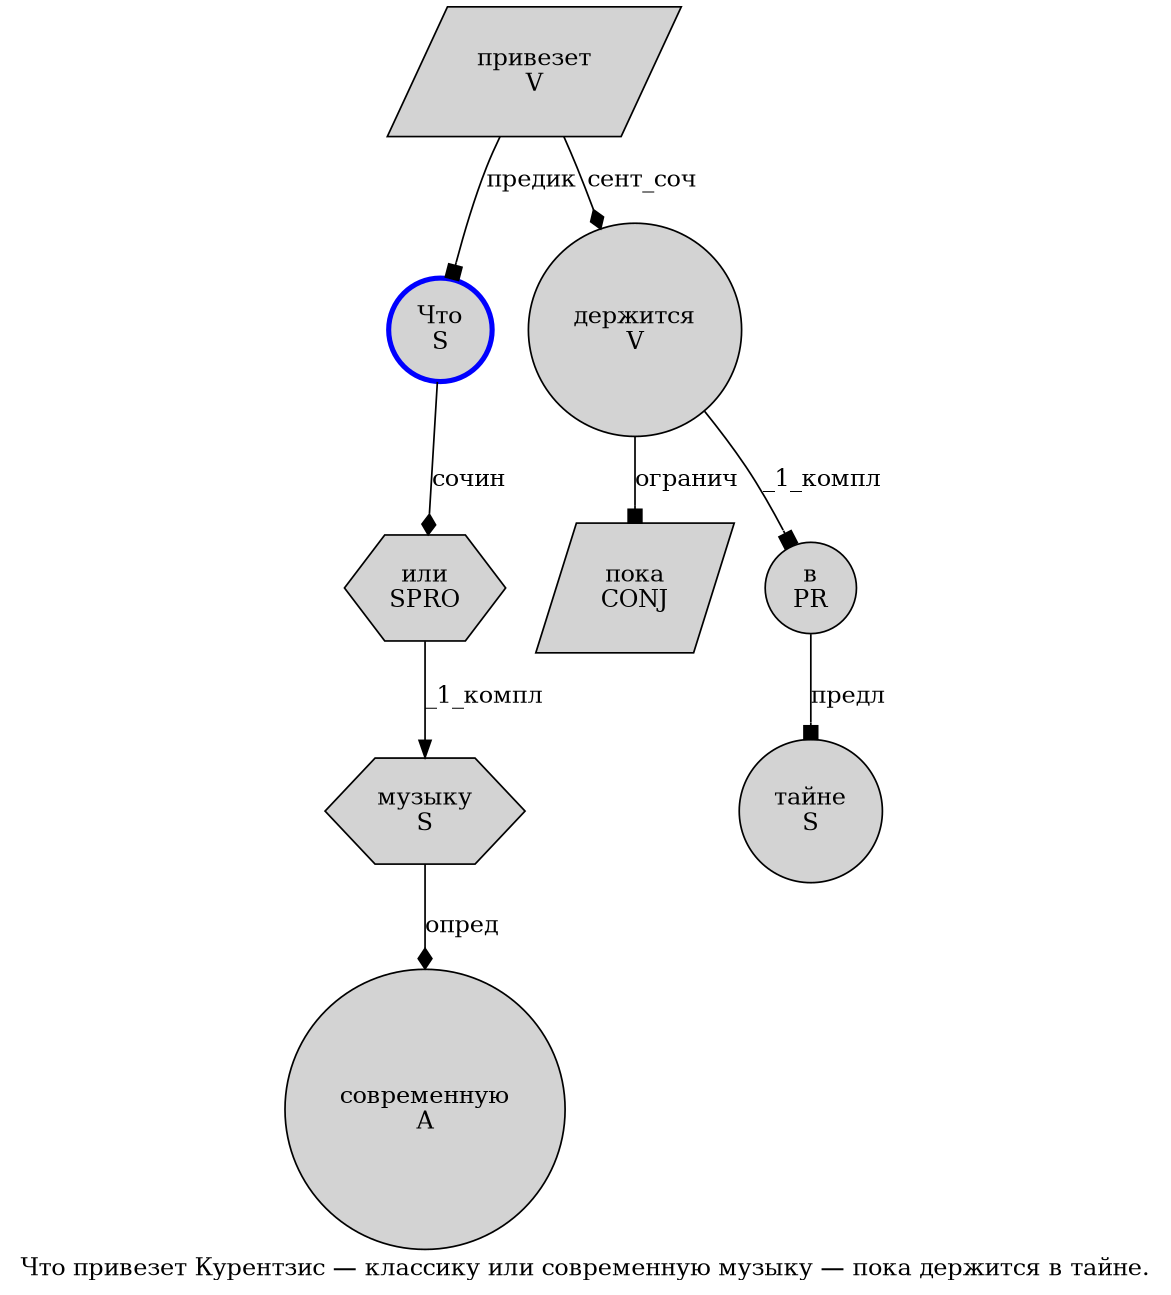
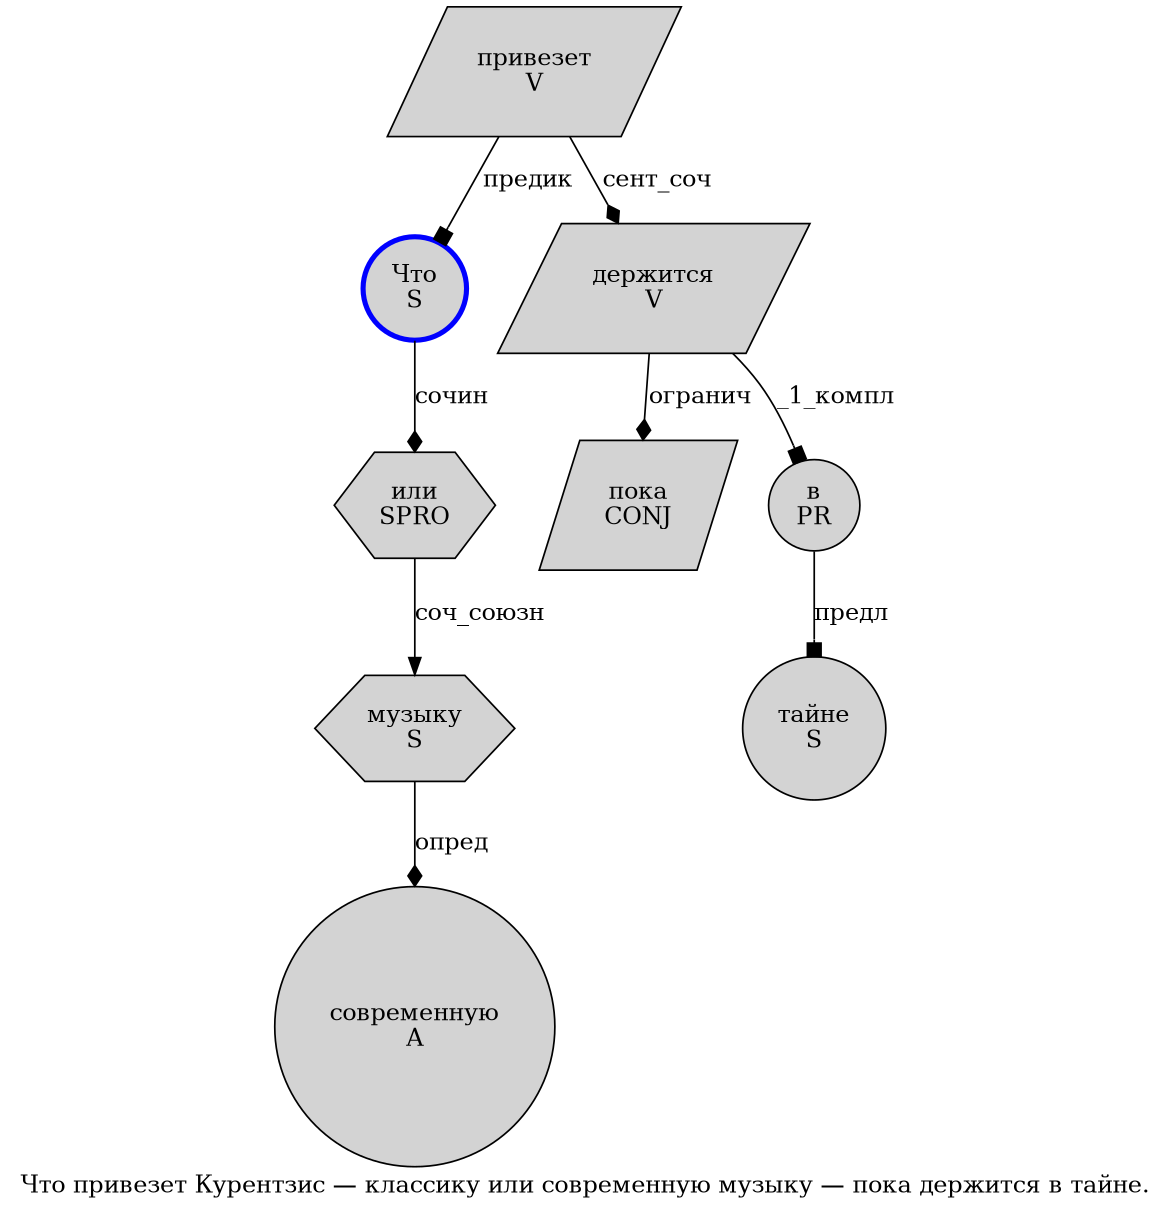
(635, 330) -> (654, 288)
(635, 471) -> (647, 387)
(485, 696) -> (480, 614)
